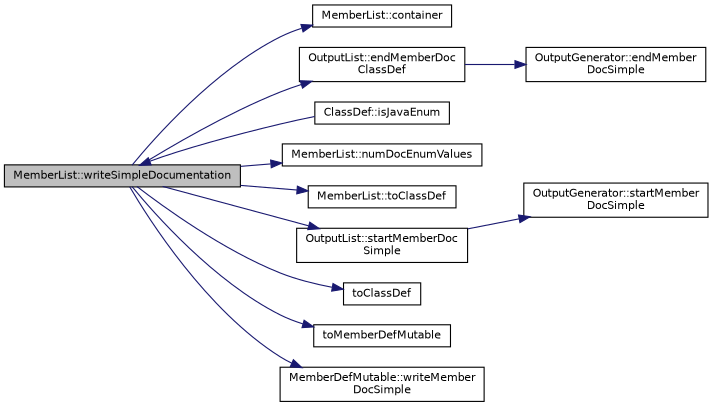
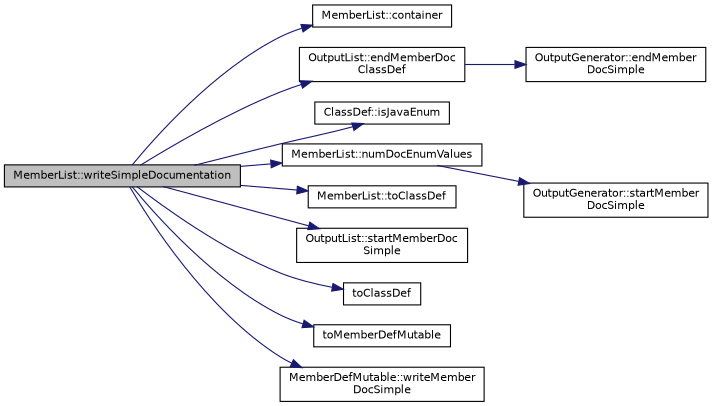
(232, 136) -> (273, 146)
(493, 224) -> (478, 173)
